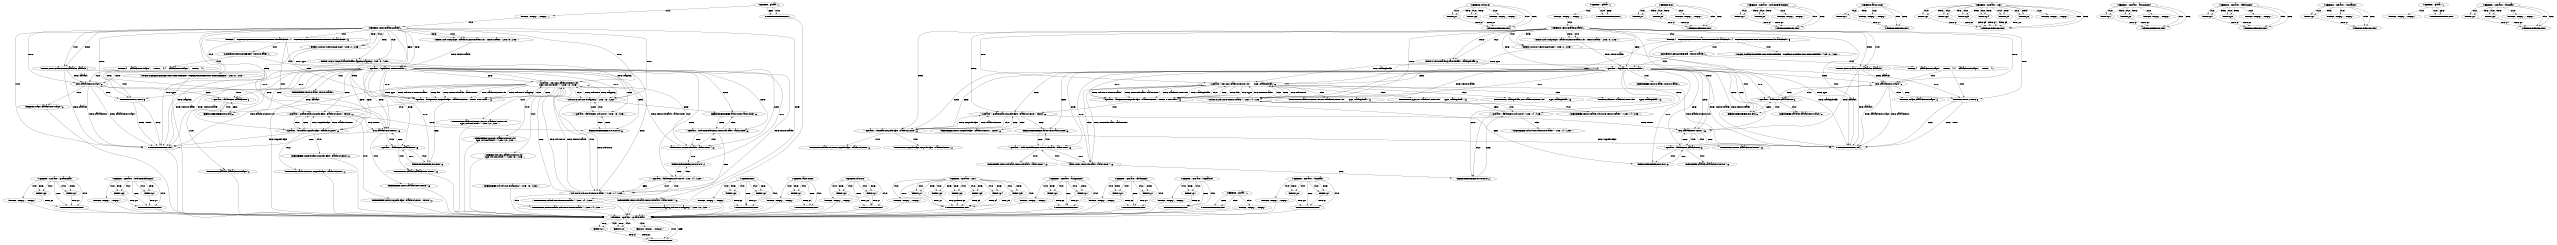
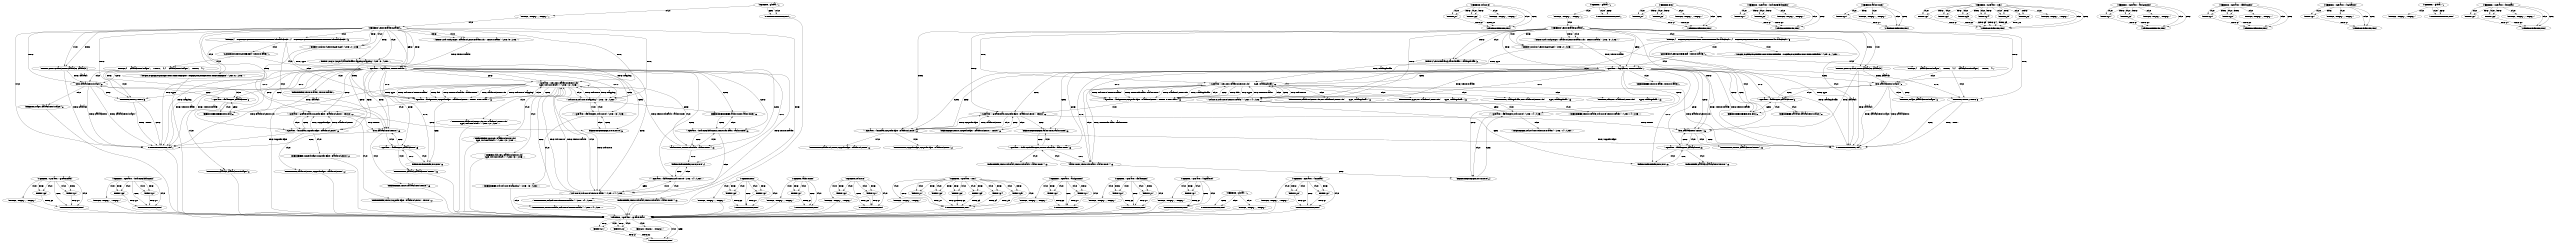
(594, 107) -> (594, 107)
none -> (545, 141)
(679, 208) -> none
